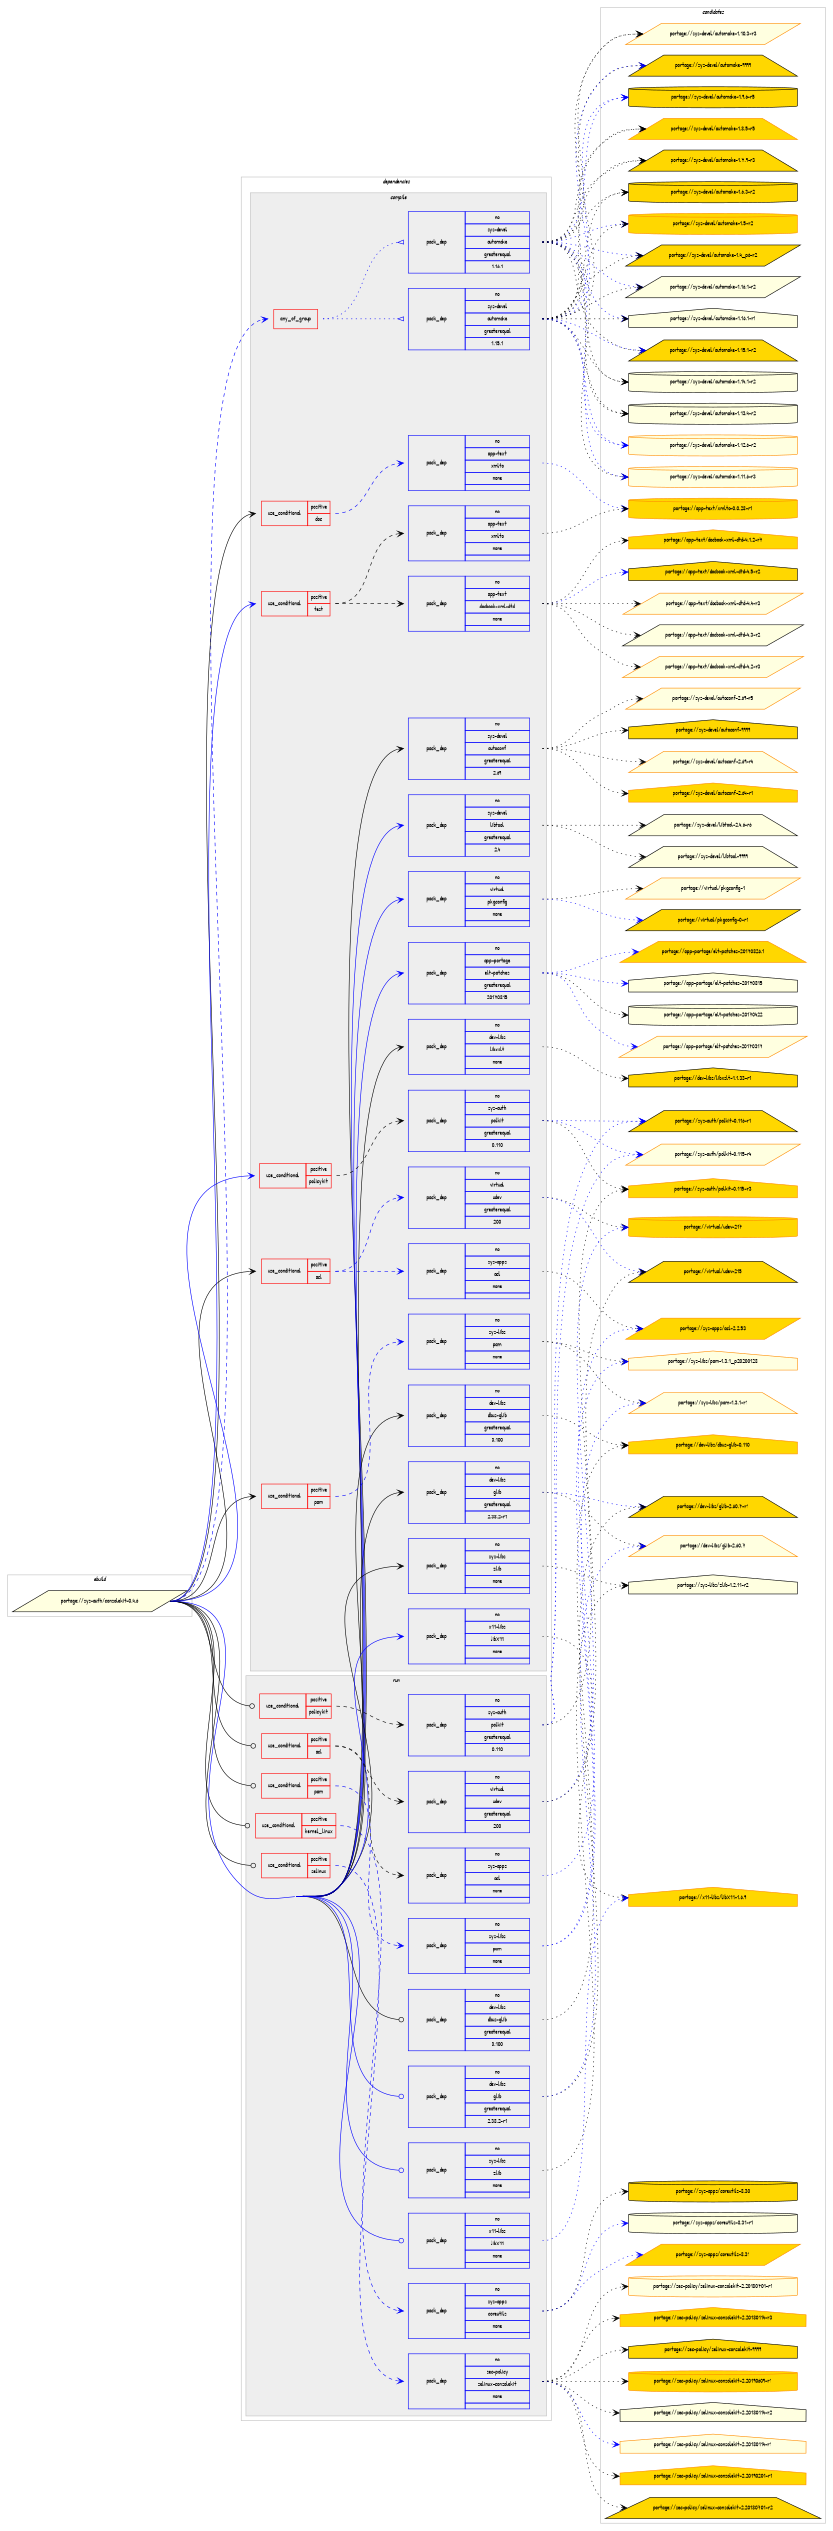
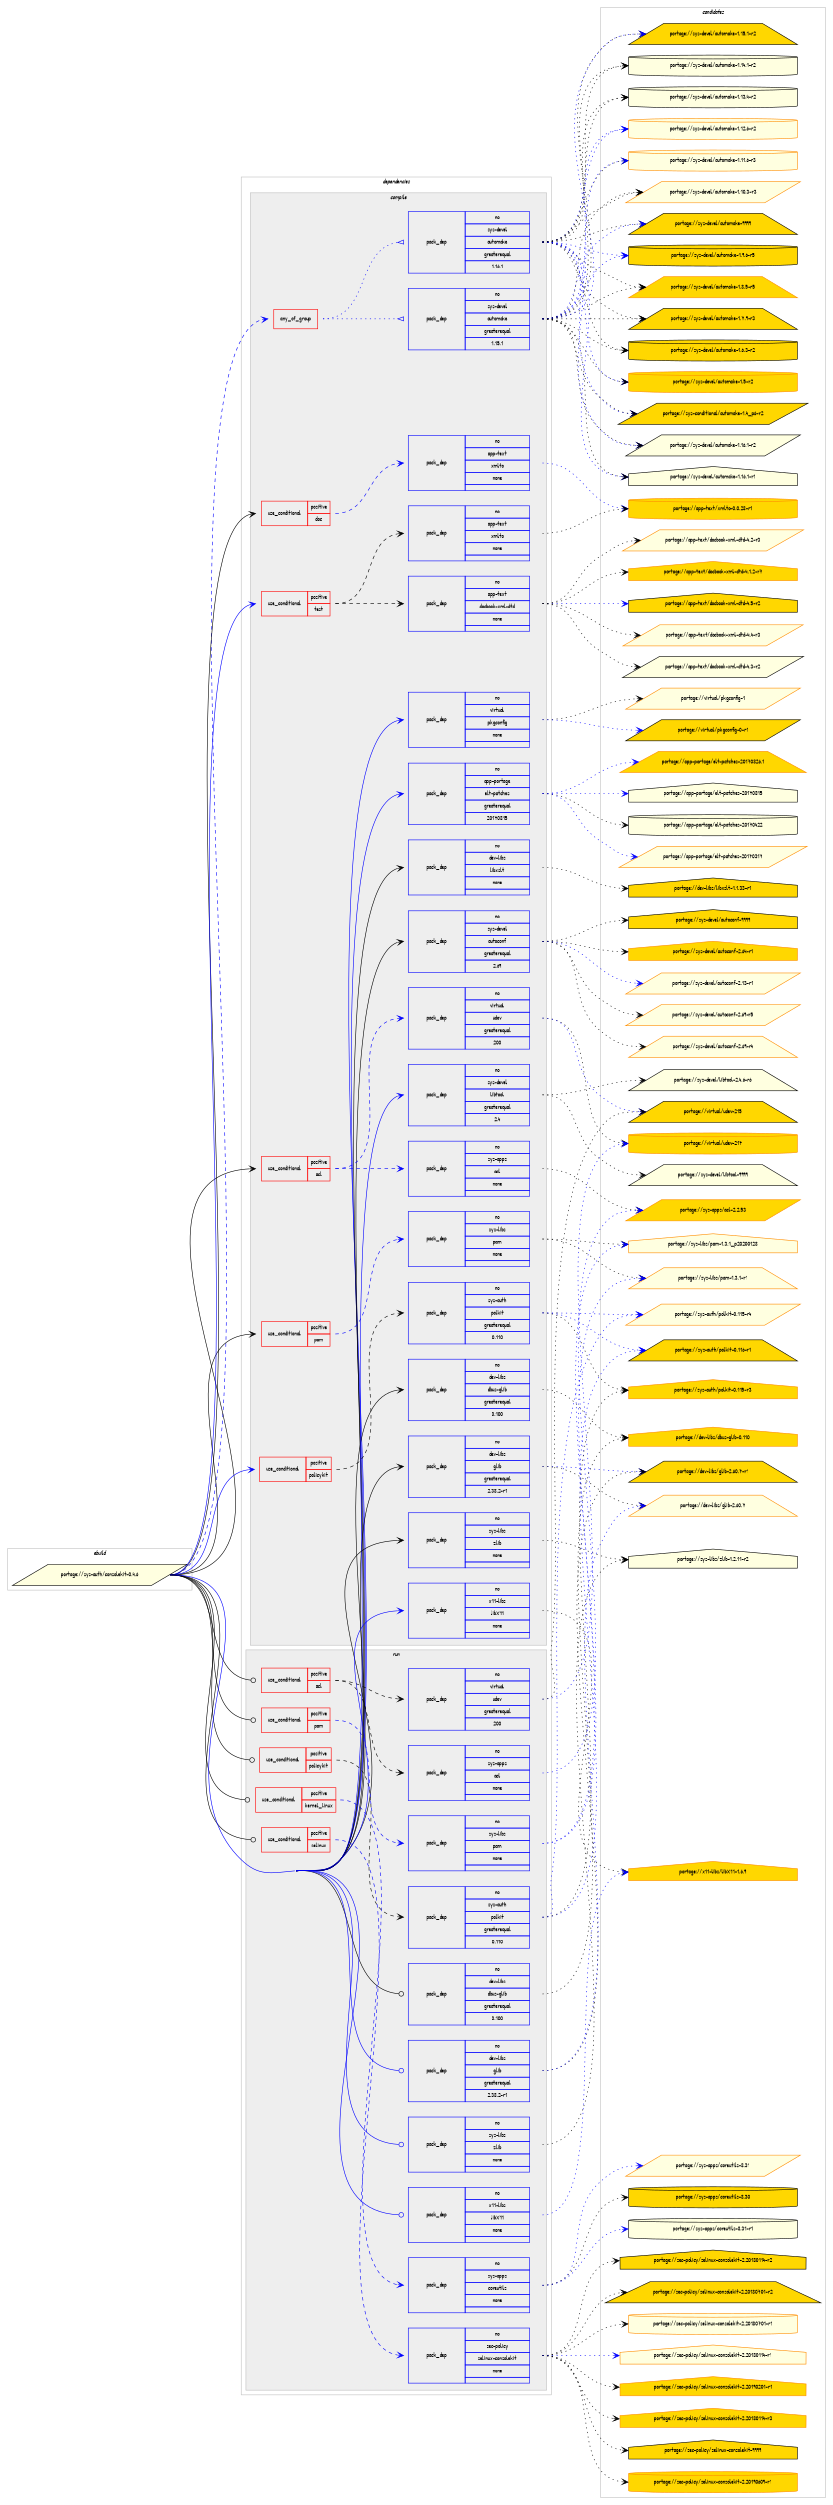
(713, 256) -> (713, 414)
none -> (713, 983)
(713, 2255) -> (713, 2166)
(713, 2413) -> (713, 2261)
